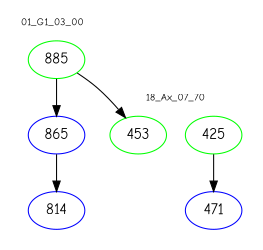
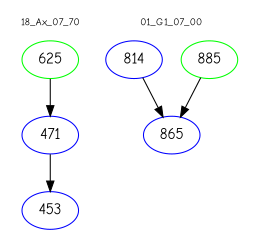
(53, 23) -> (172, 23)
(108, 98) -> (50, 168)
(138, 135) -> (50, 210)
(214, 135) -> (50, 60)
(57, 168) -> (150, 93)
